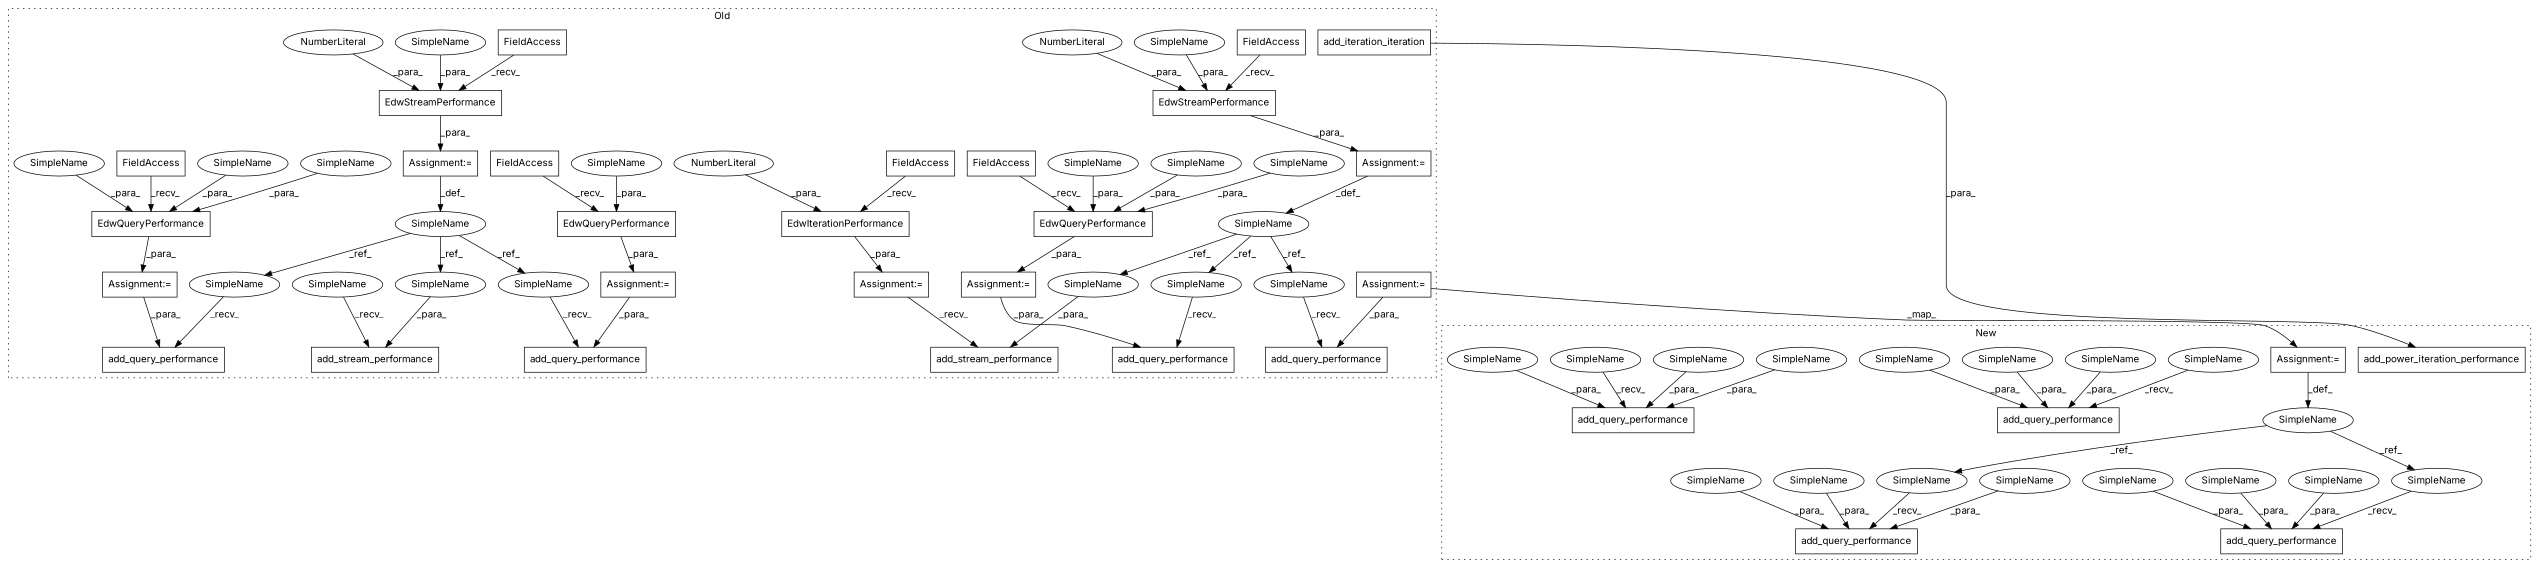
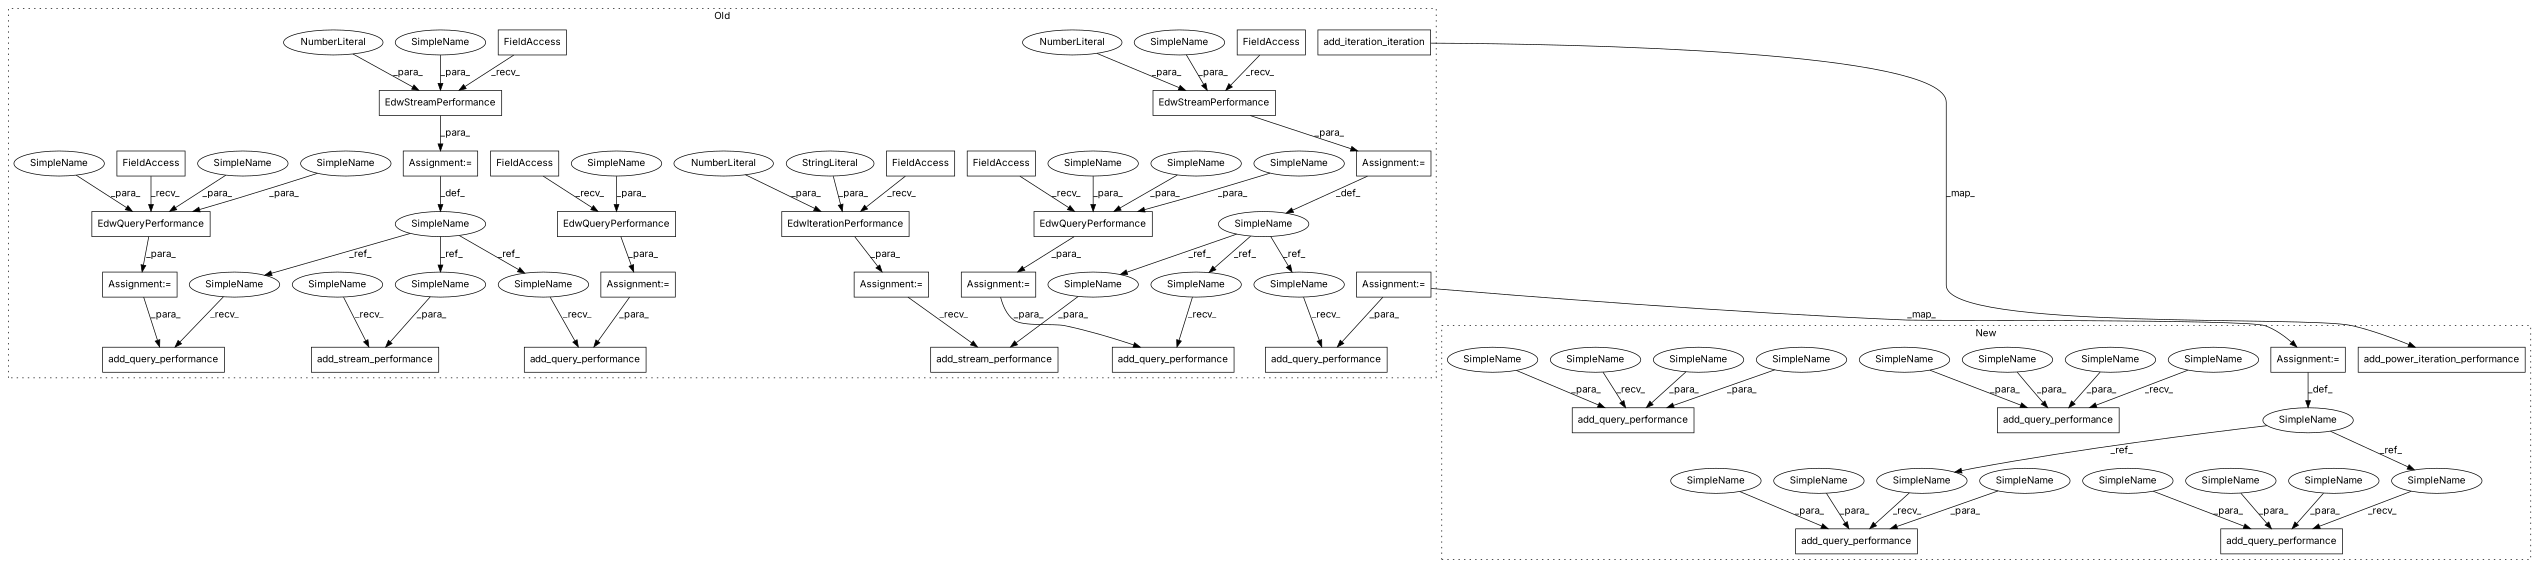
none -> (830, 164)
(1961, 194) -> (1961, 194)
